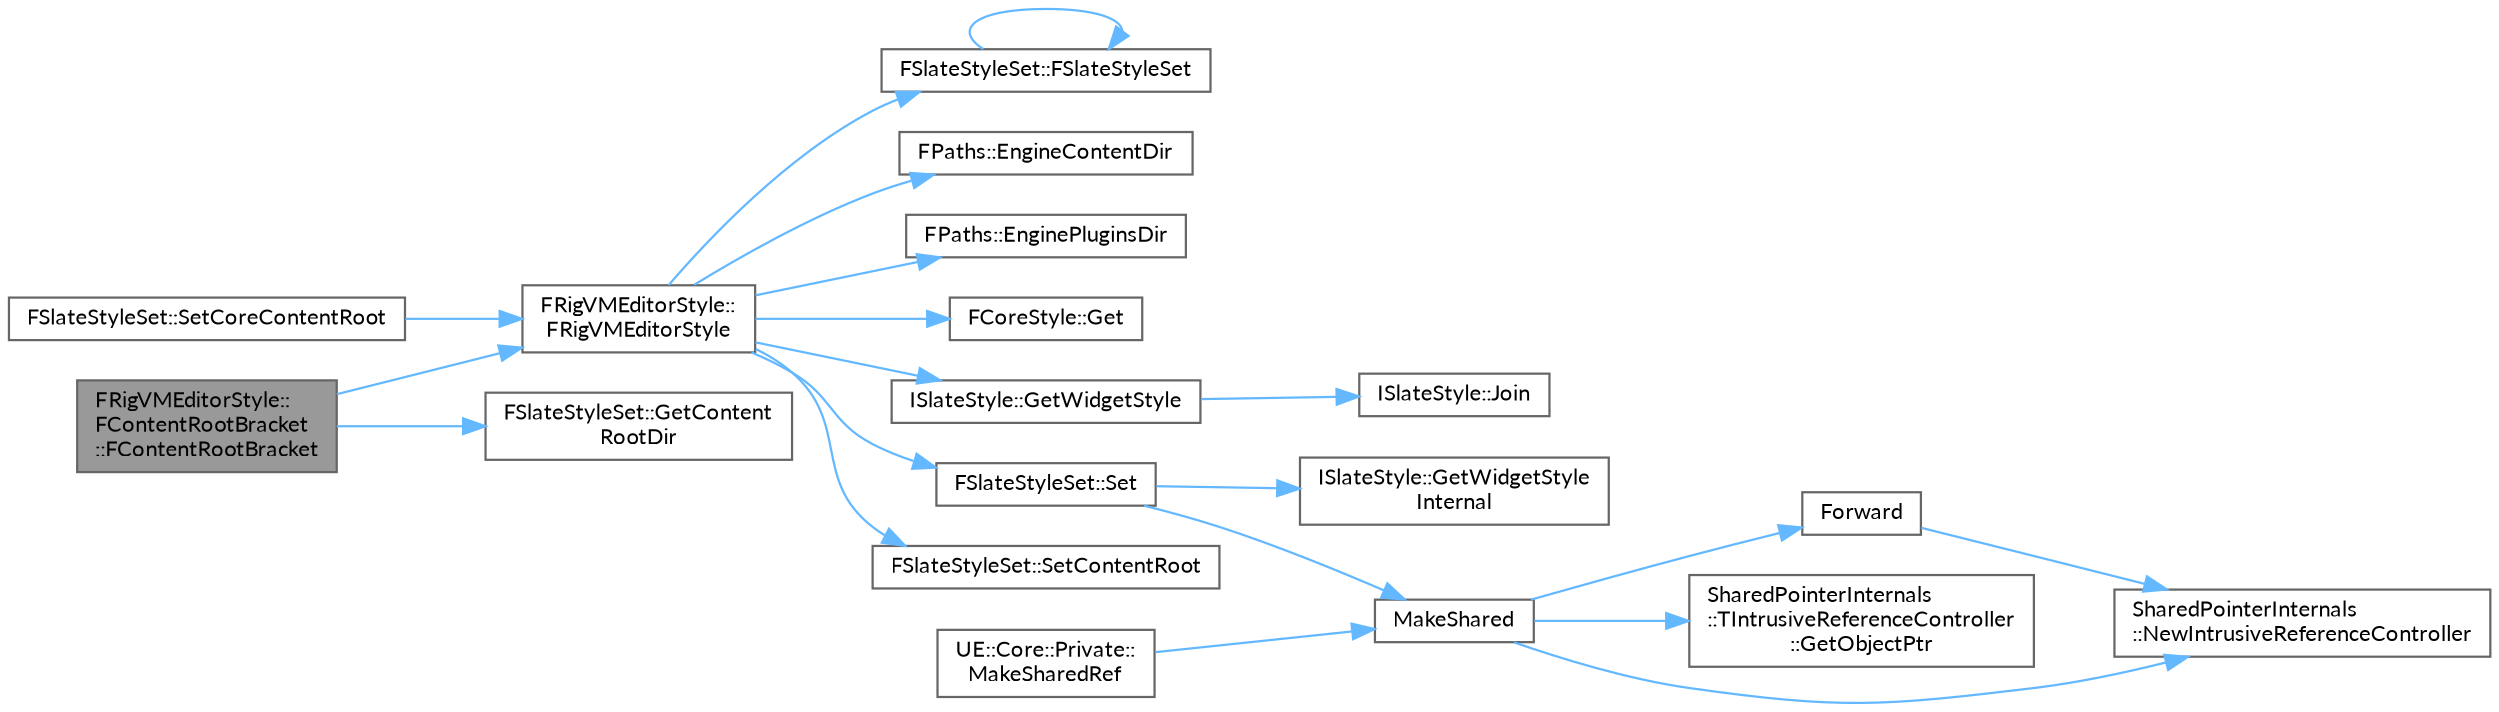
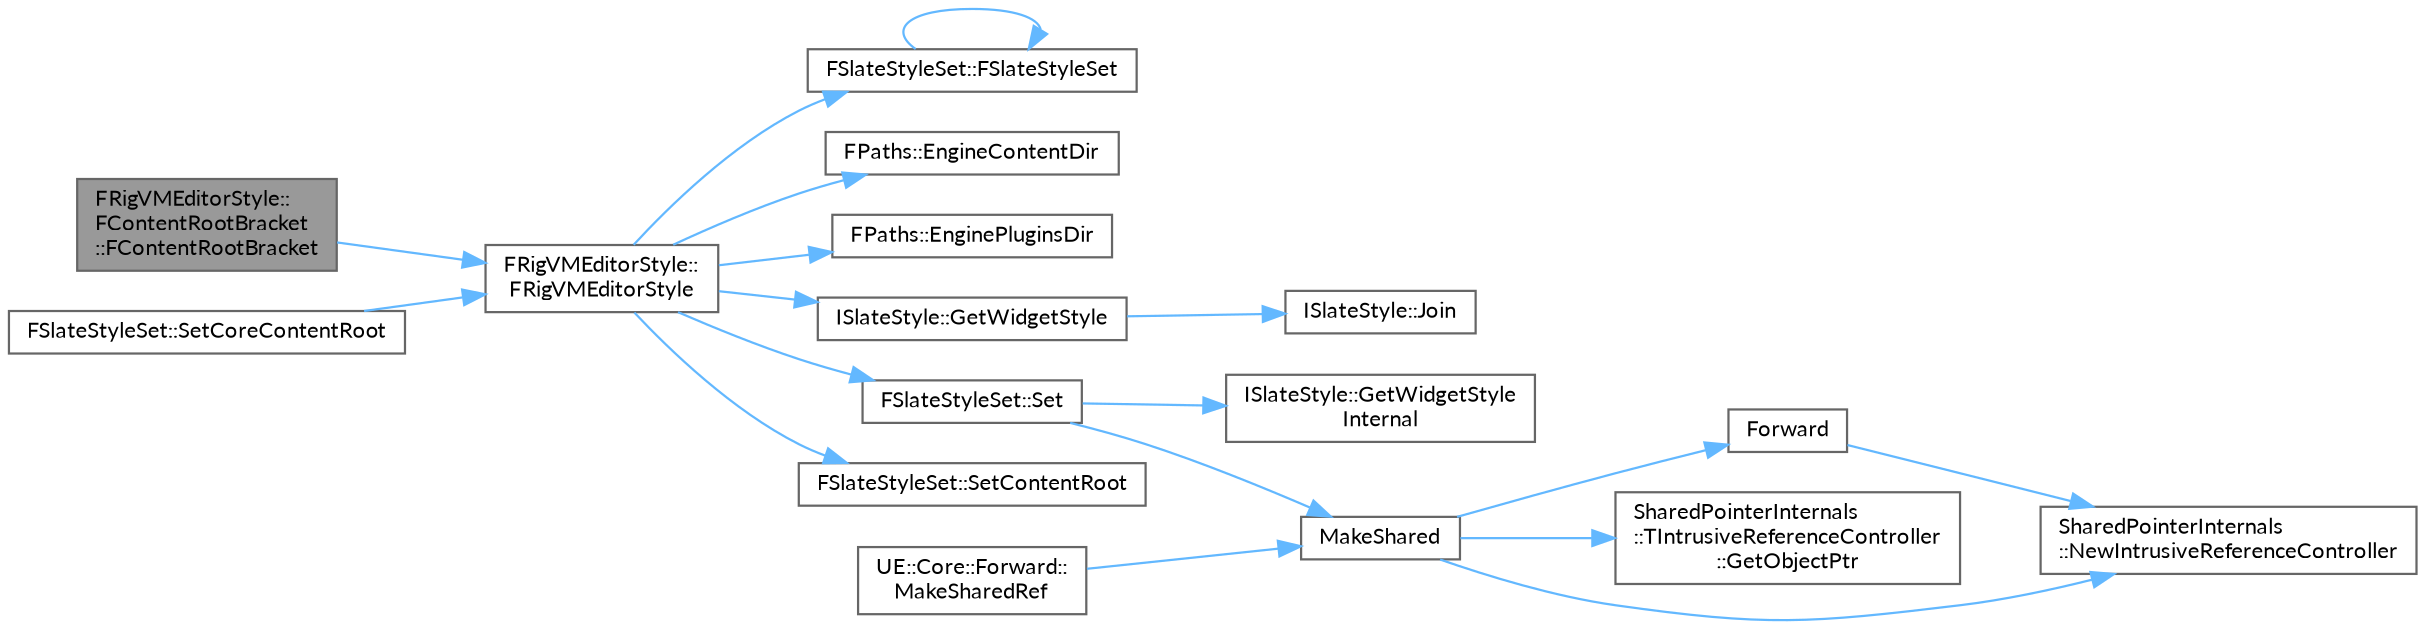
(1046, 319) -> none
(639, 426) -> none
(1046, 663) -> (972, 581)
